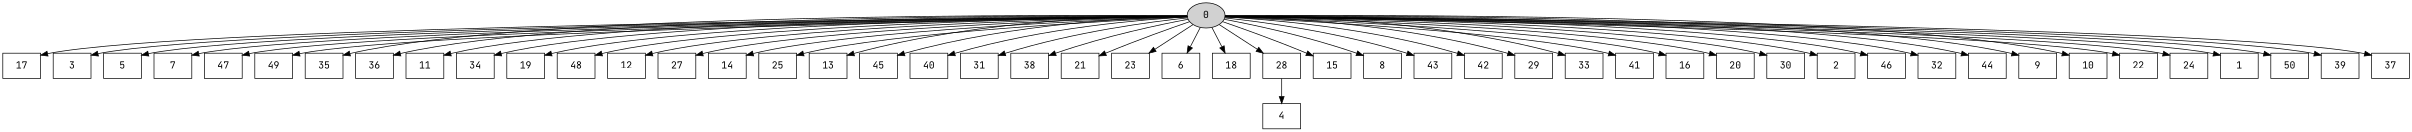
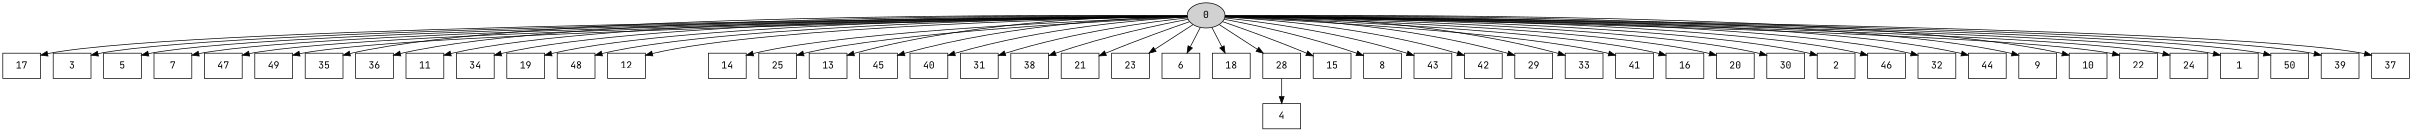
(677, 66) -> none
